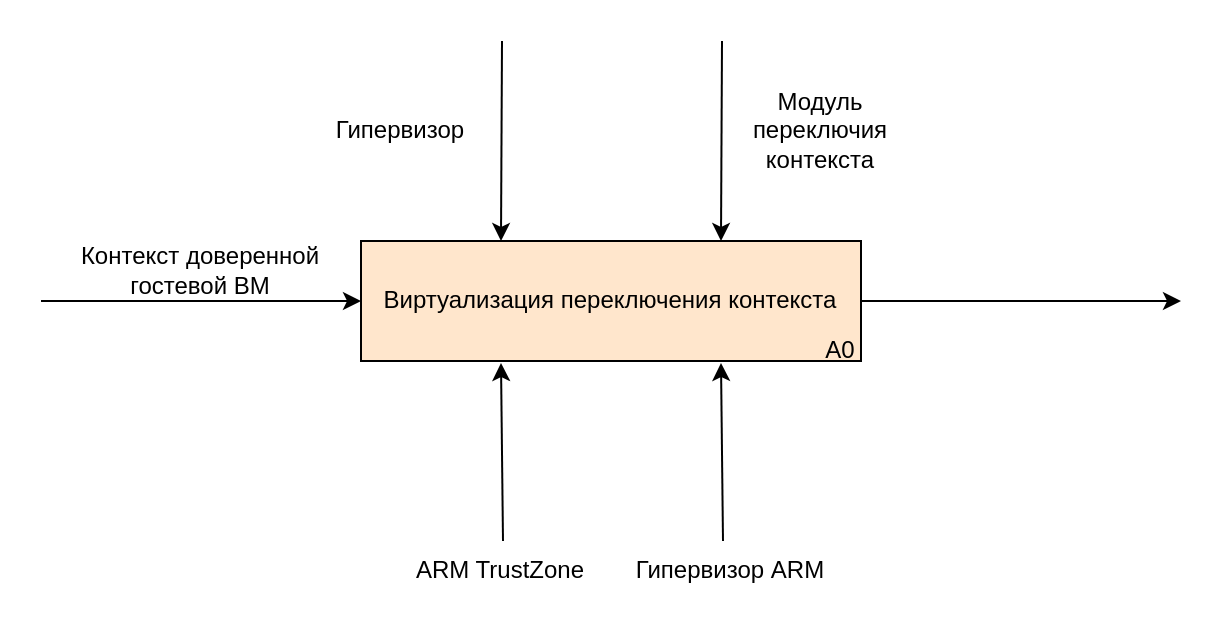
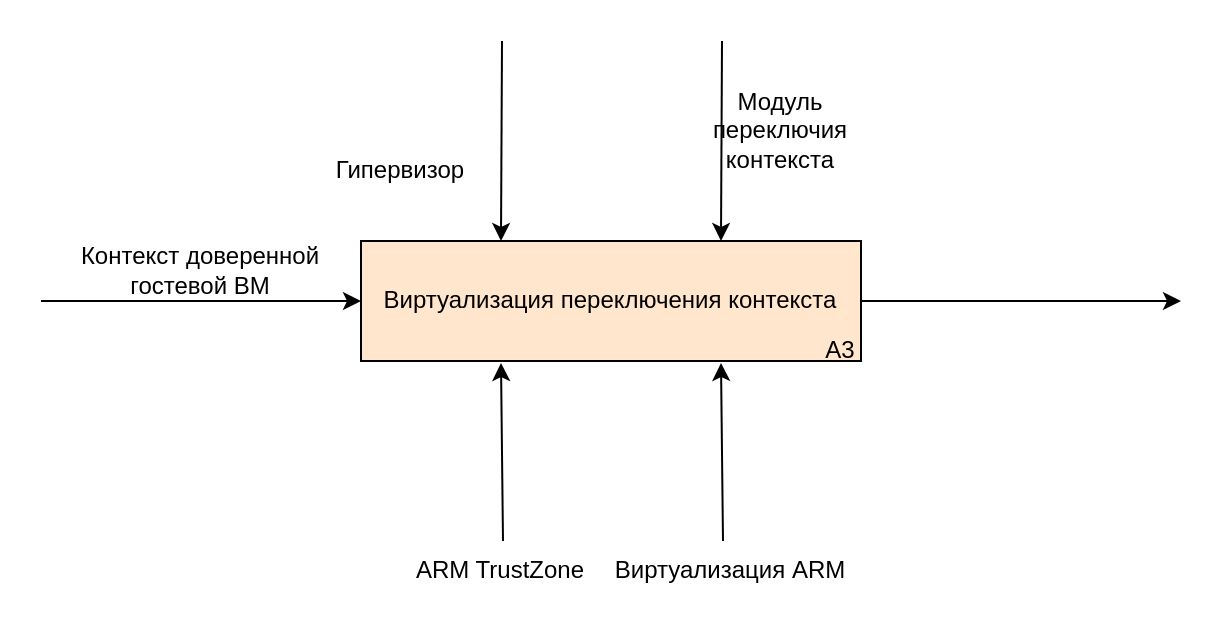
(401, 131) -> (401, 171)
(821, 131) -> (781, 131)
(841, 351) -> (841, 351)
(731, 571) -> (731, 571)
